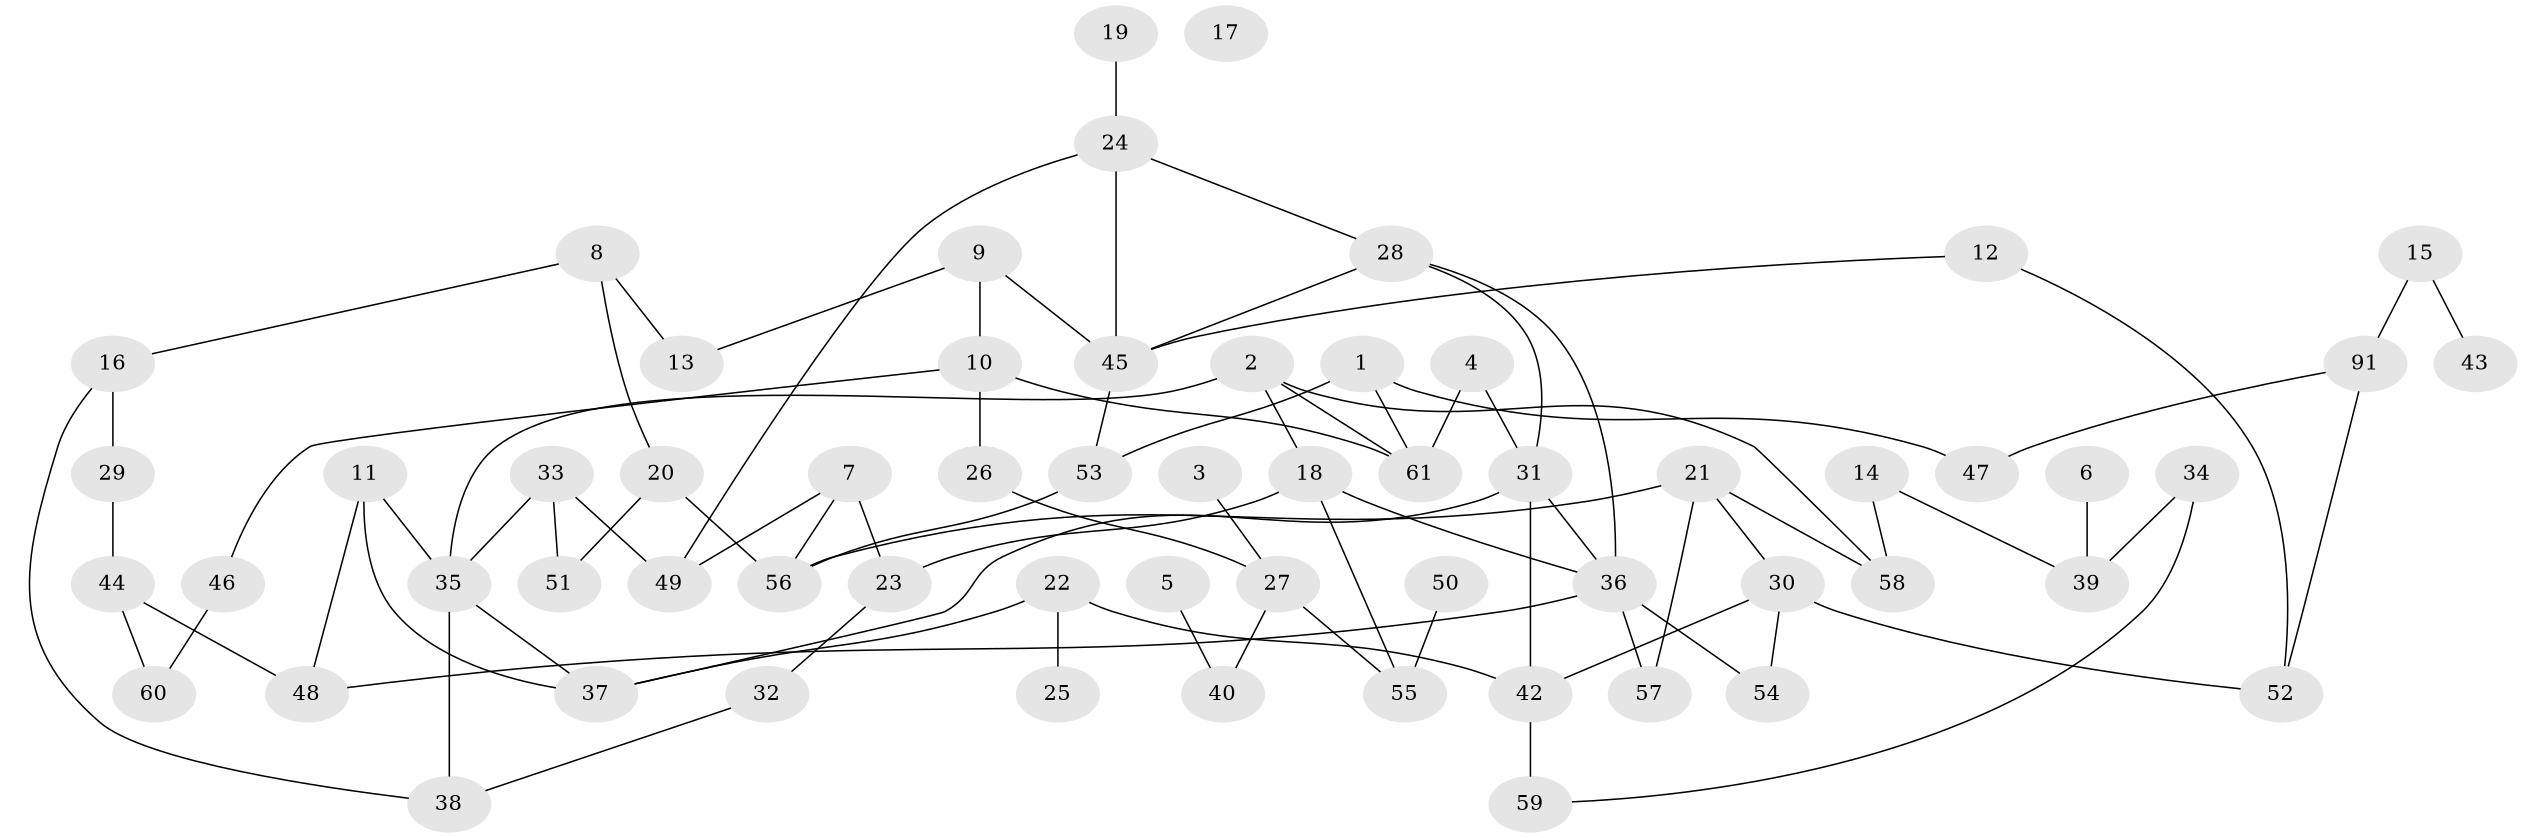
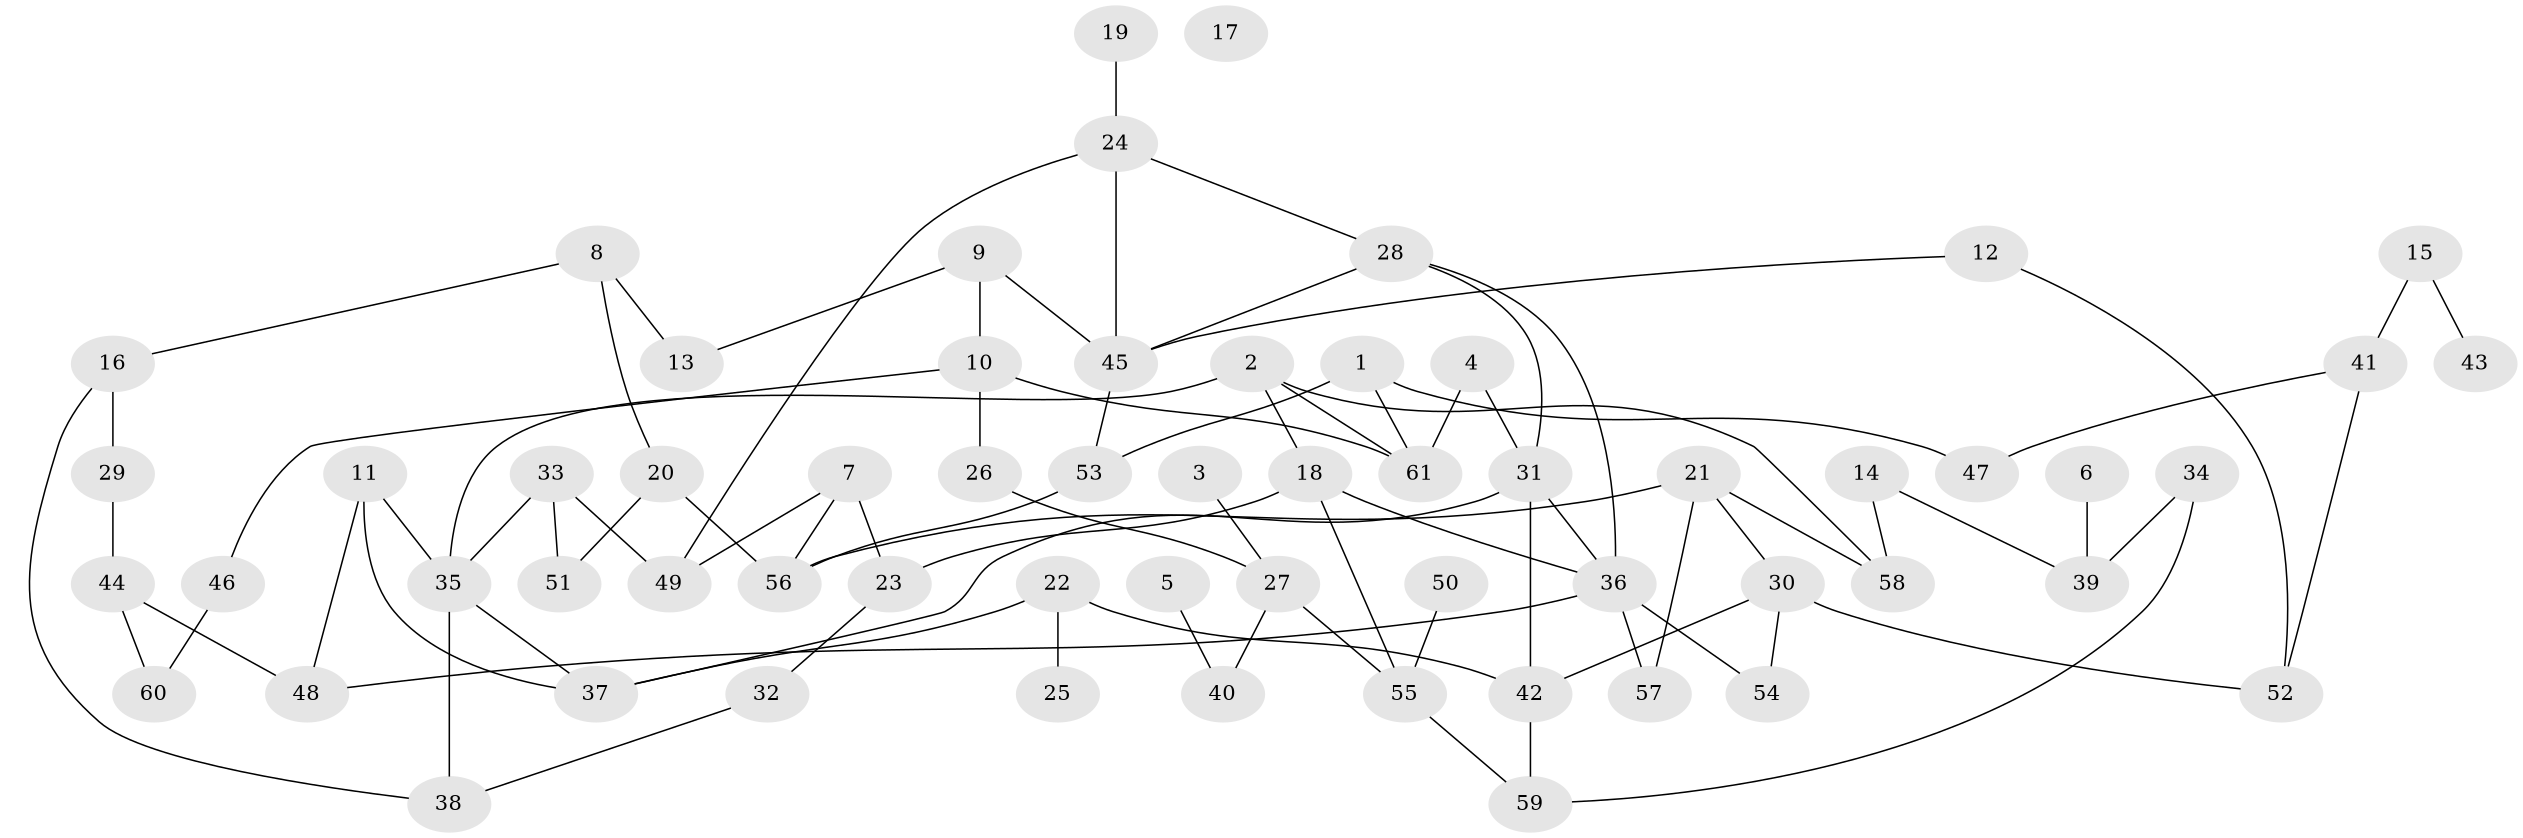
(2365, 364) -> (2365, 364)
none -> (1468, 749)
